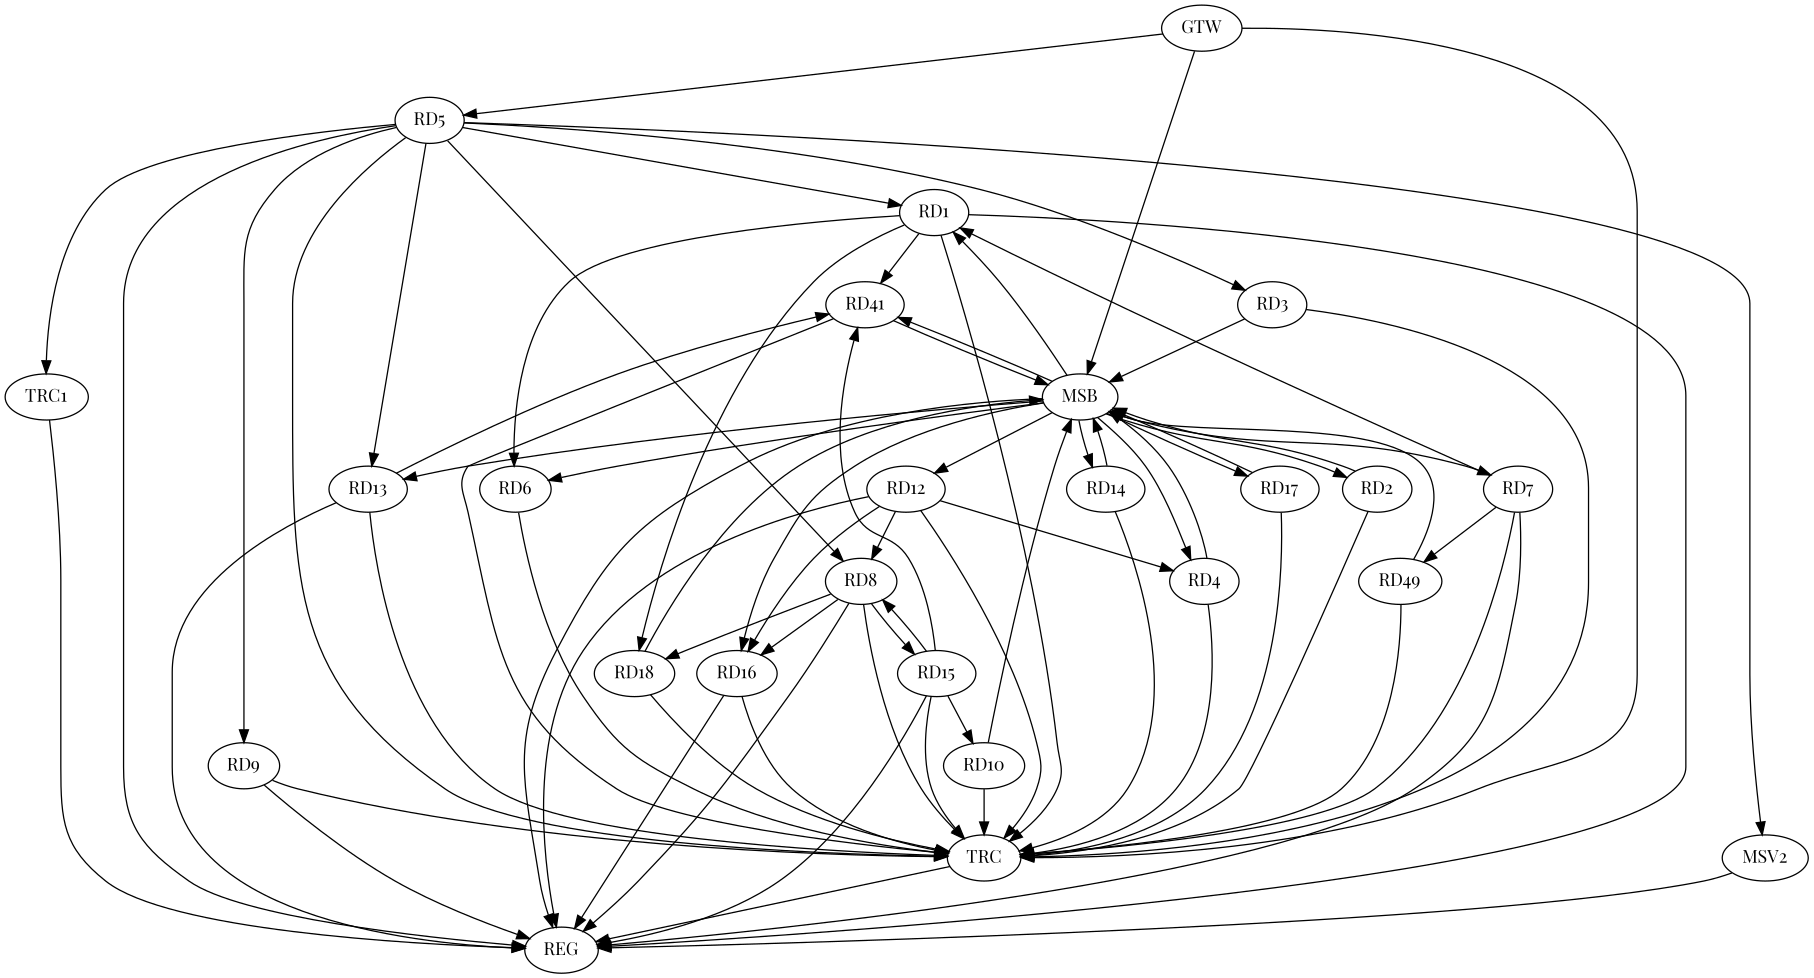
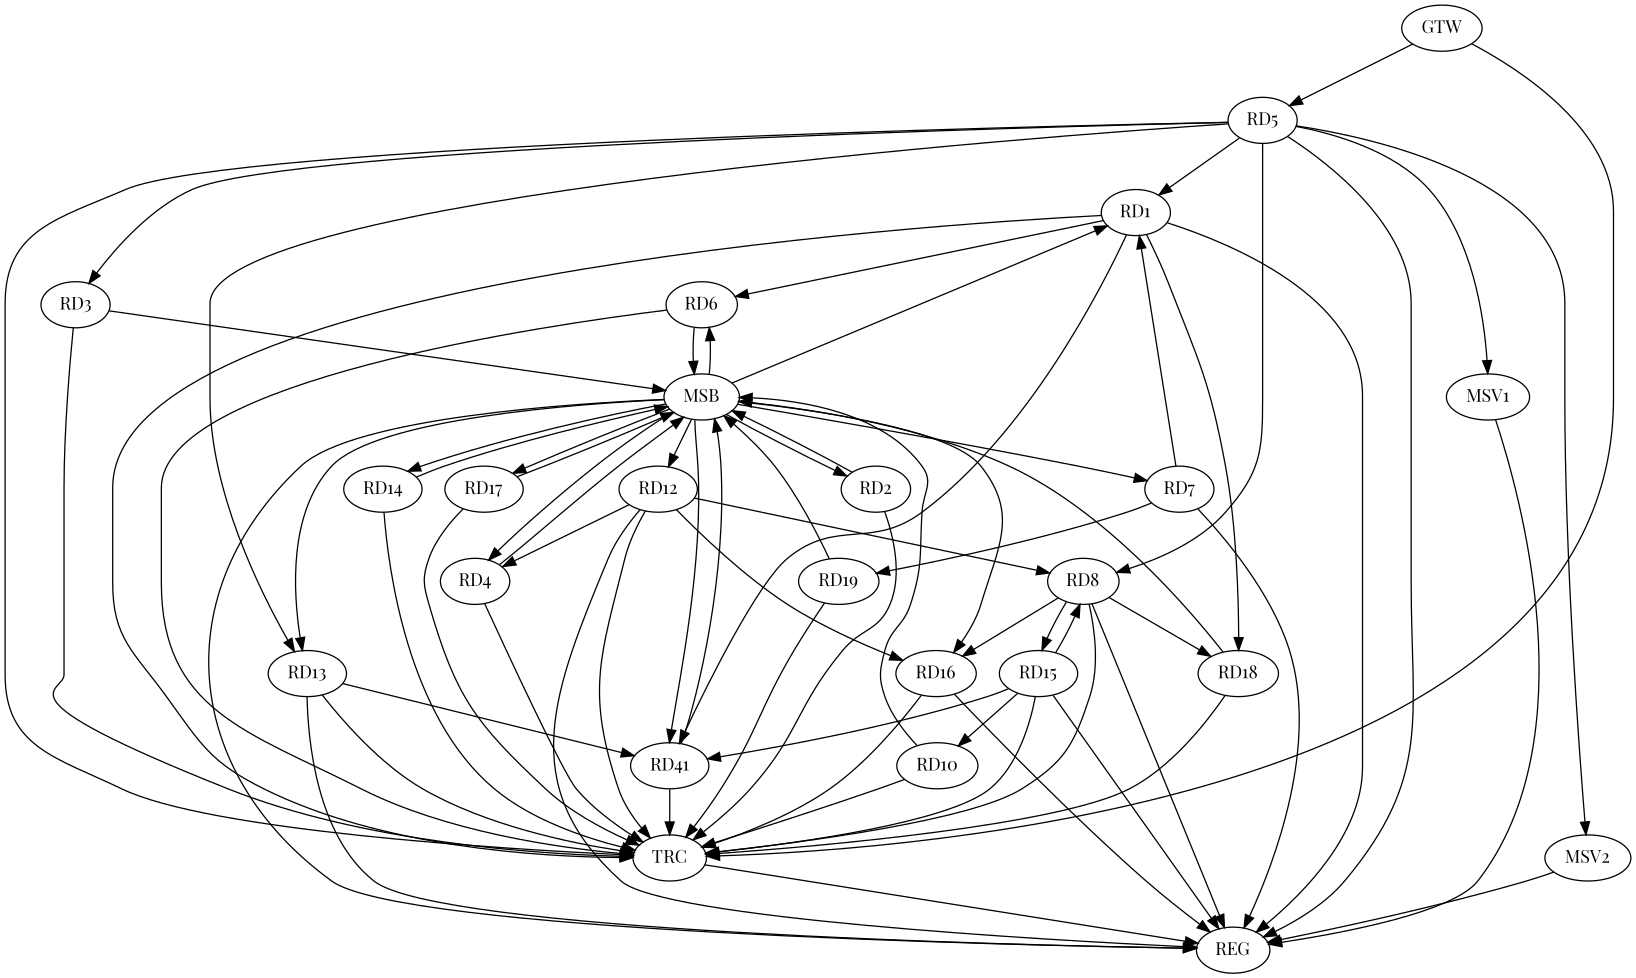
(1143, 207) -> (693, 344)
(47, 397) -> (1488, 397)
(1400, 581) -> (839, 581)
(244, 766) -> none
(1360, 797) -> none
